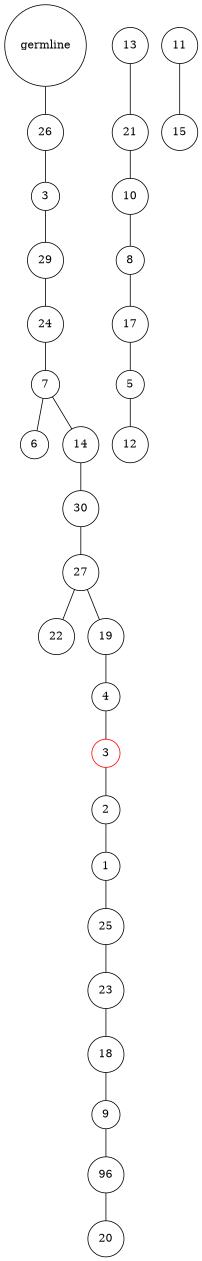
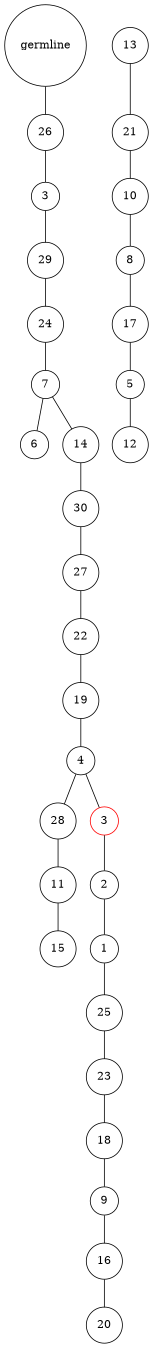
(93, 605) -> (81, 669)
none -> (58, 821)
(106, 1175) -> (104, 1261)
